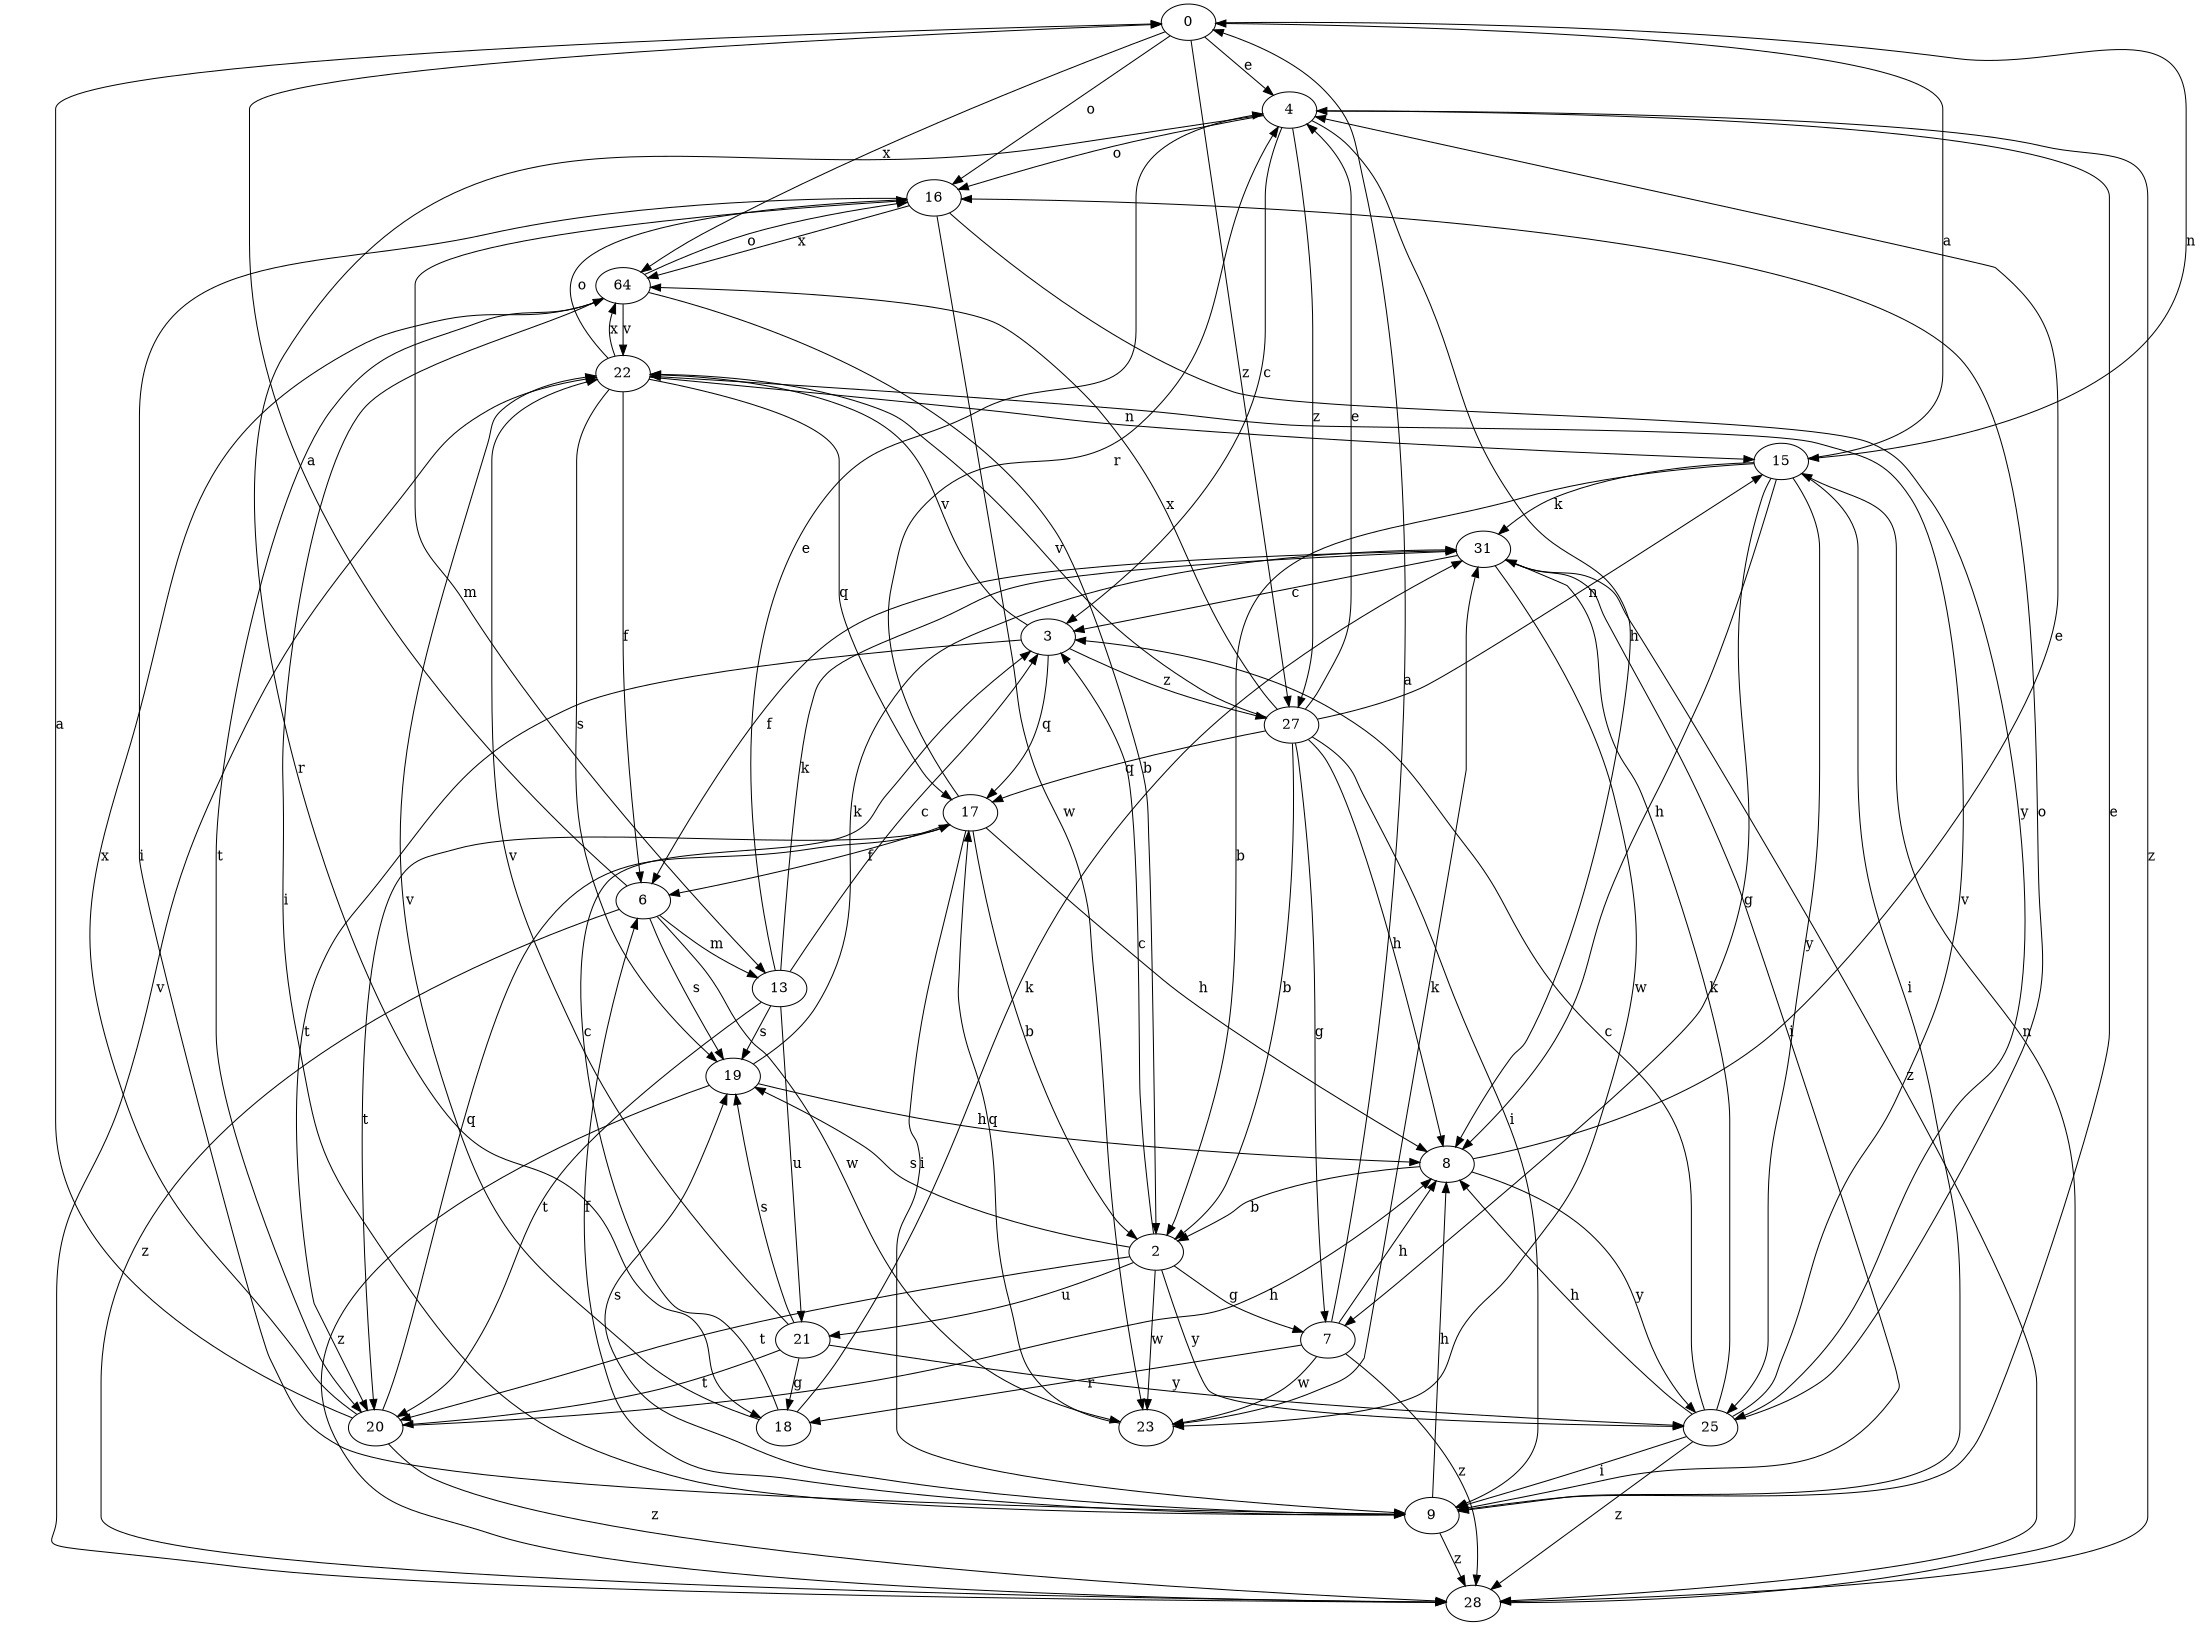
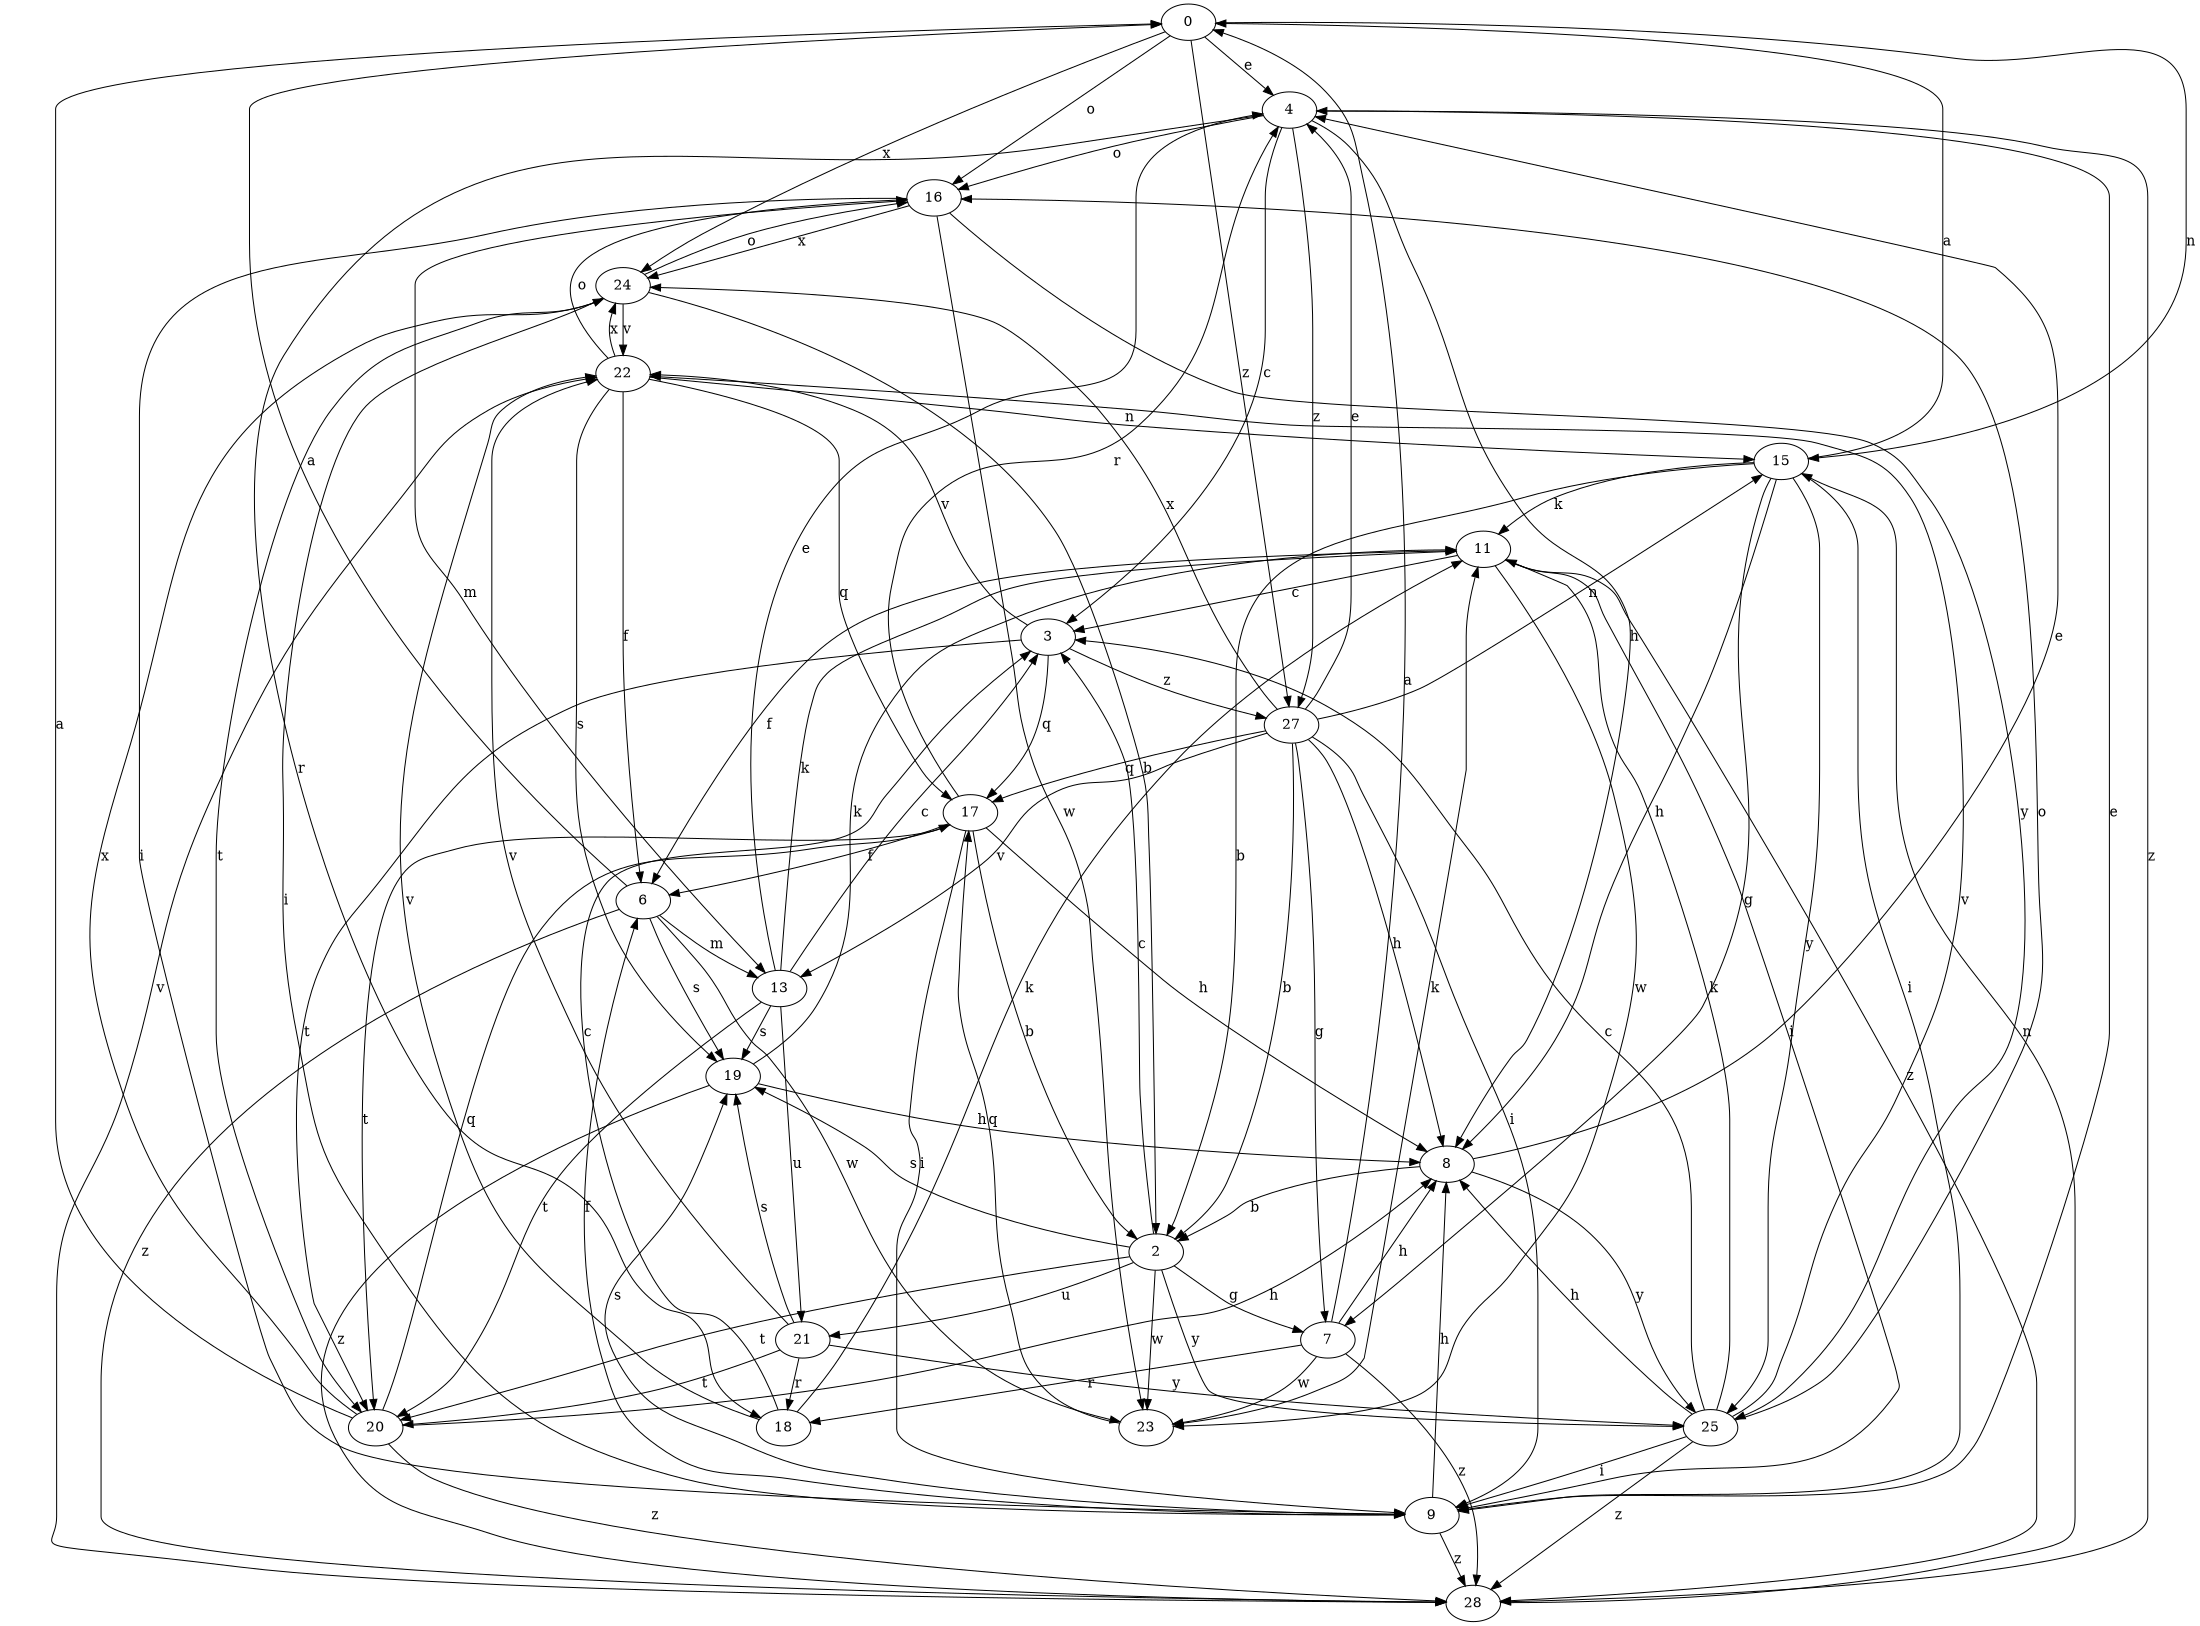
(623, 286) -> (623, 286)
(1001, 507) -> (1021, 818)
(1483, 549) -> (1483, 549)
(798, 1384) -> (798, 1384)
